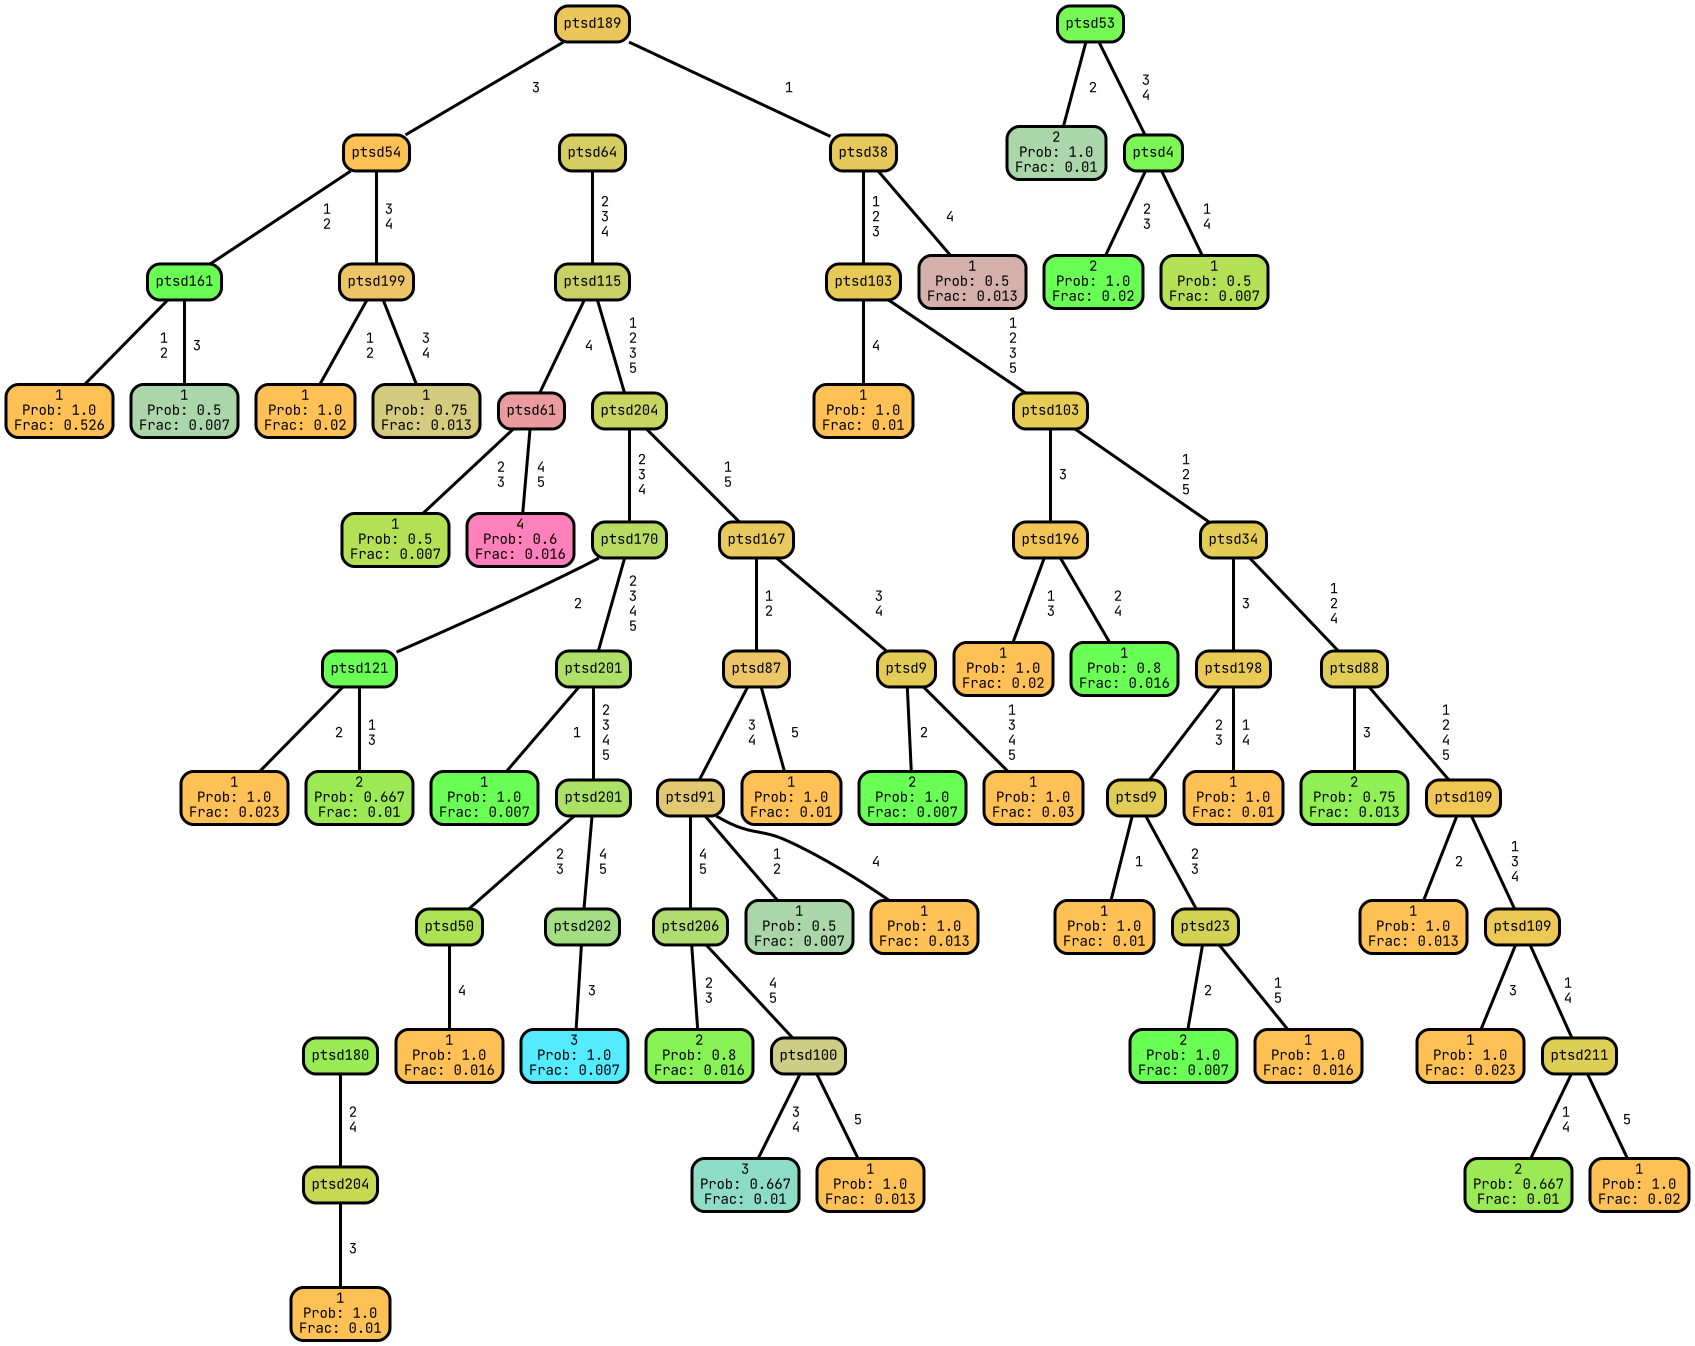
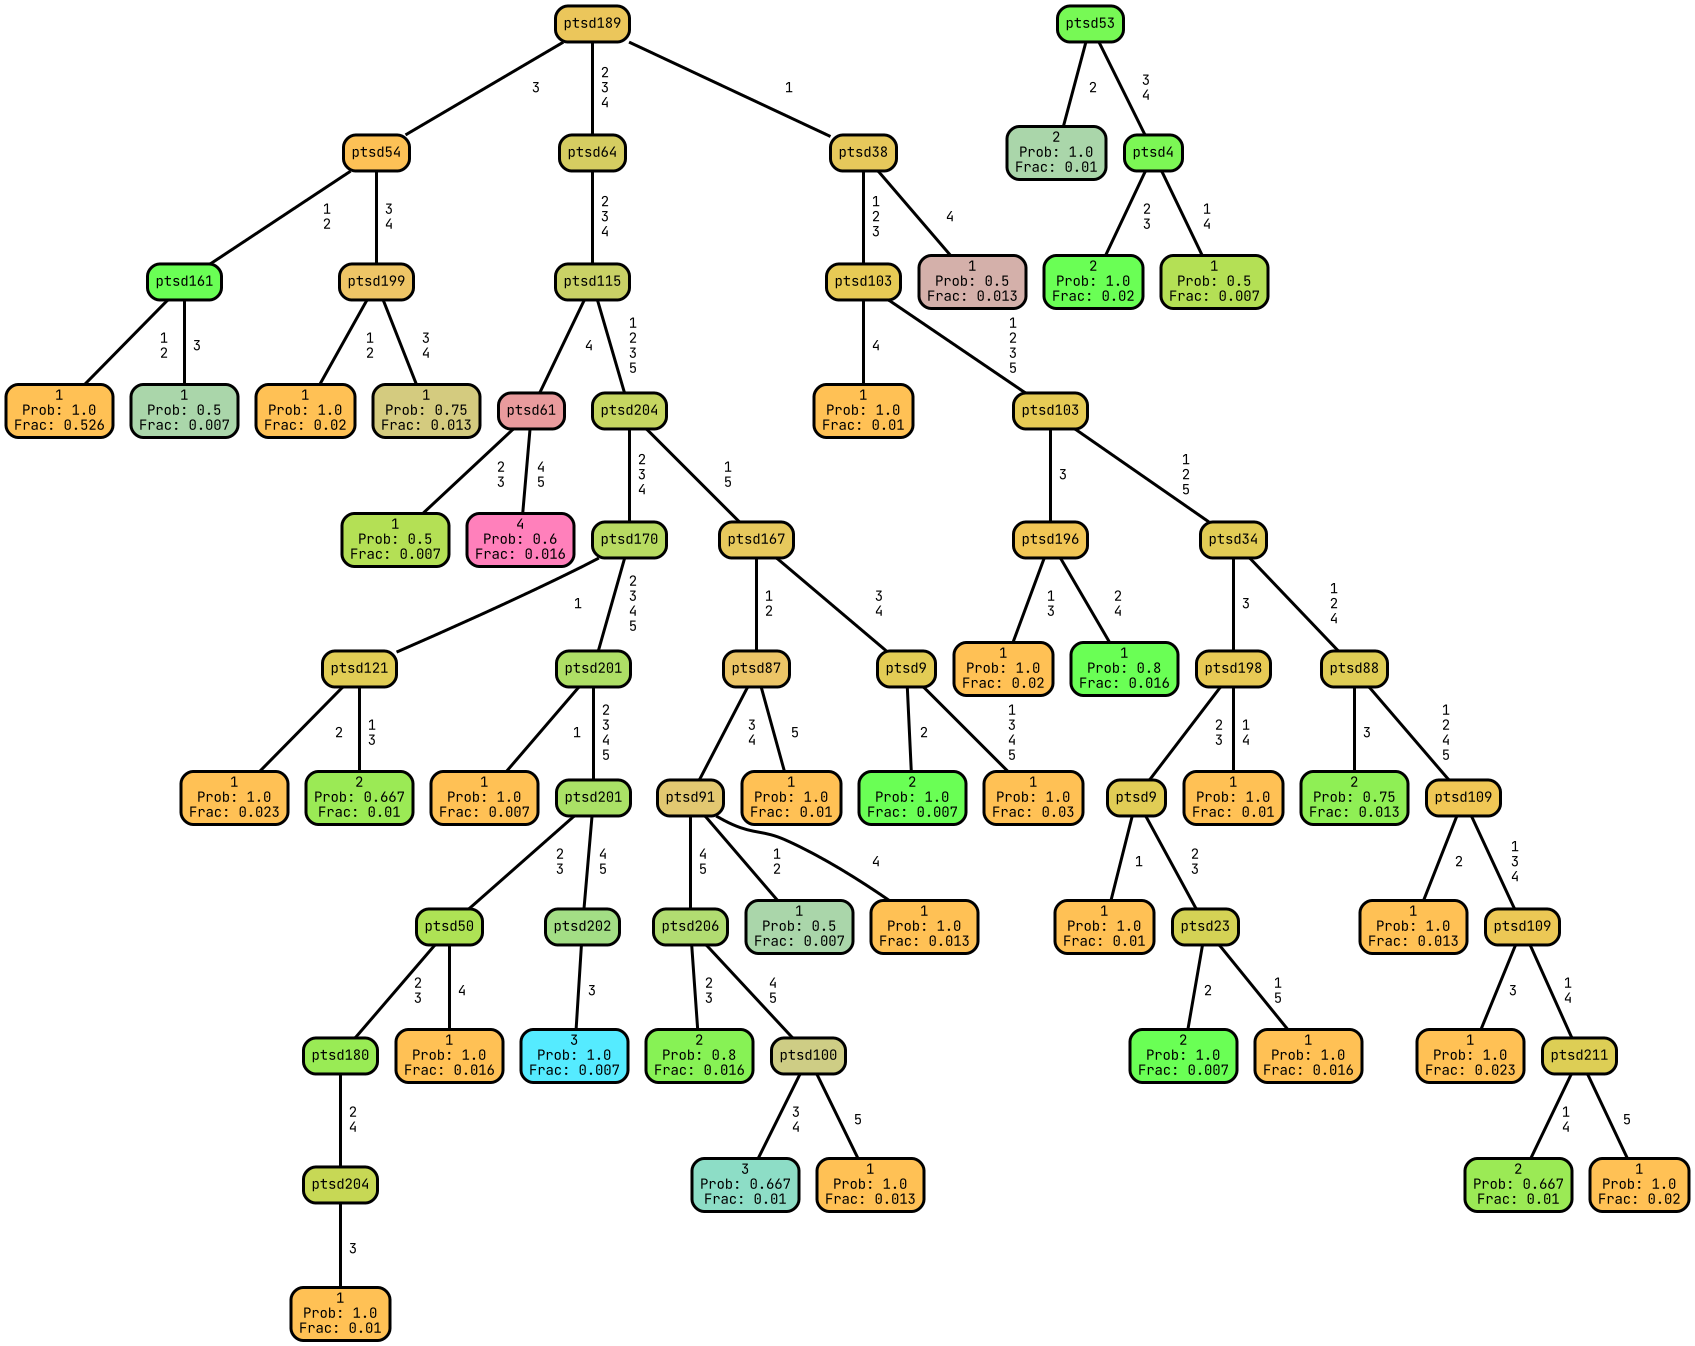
none -> (592, 88)
(574, 604) -> (574, 604)
(360, 669) -> (360, 669)
(484, 798) -> (484, 798)
none -> (395, 991)
